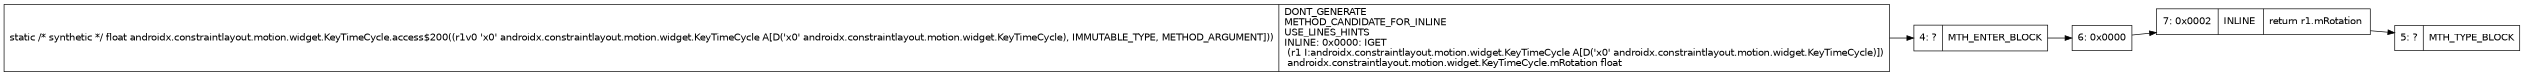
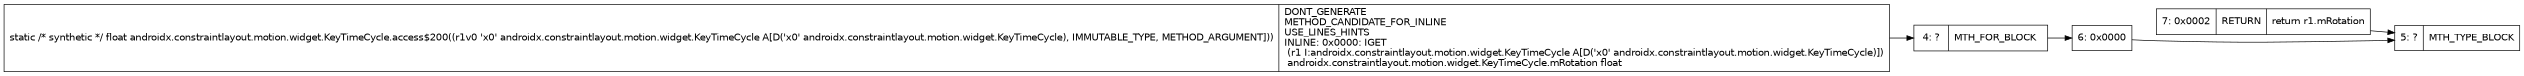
(2240, 21) -> (2241, 21)
(2141, 34) -> (2260, 42)
(1995, 38) -> (1995, 38)
